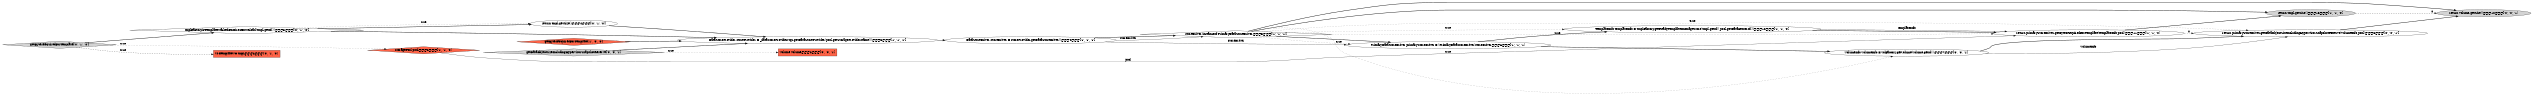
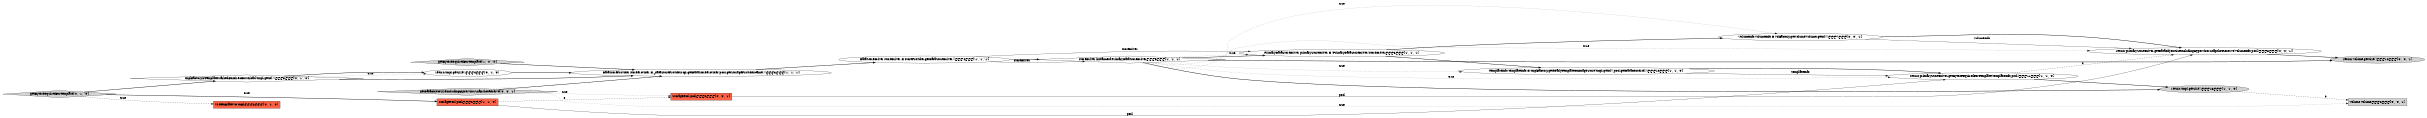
(2395, 13) -> (2292, 96)
(574, 42) -> (467, 62)
(248, 47) -> (270, 97)
(424, 50) -> (467, 102)
(808, 52) -> (2378, 102)
none -> (701, 97)
